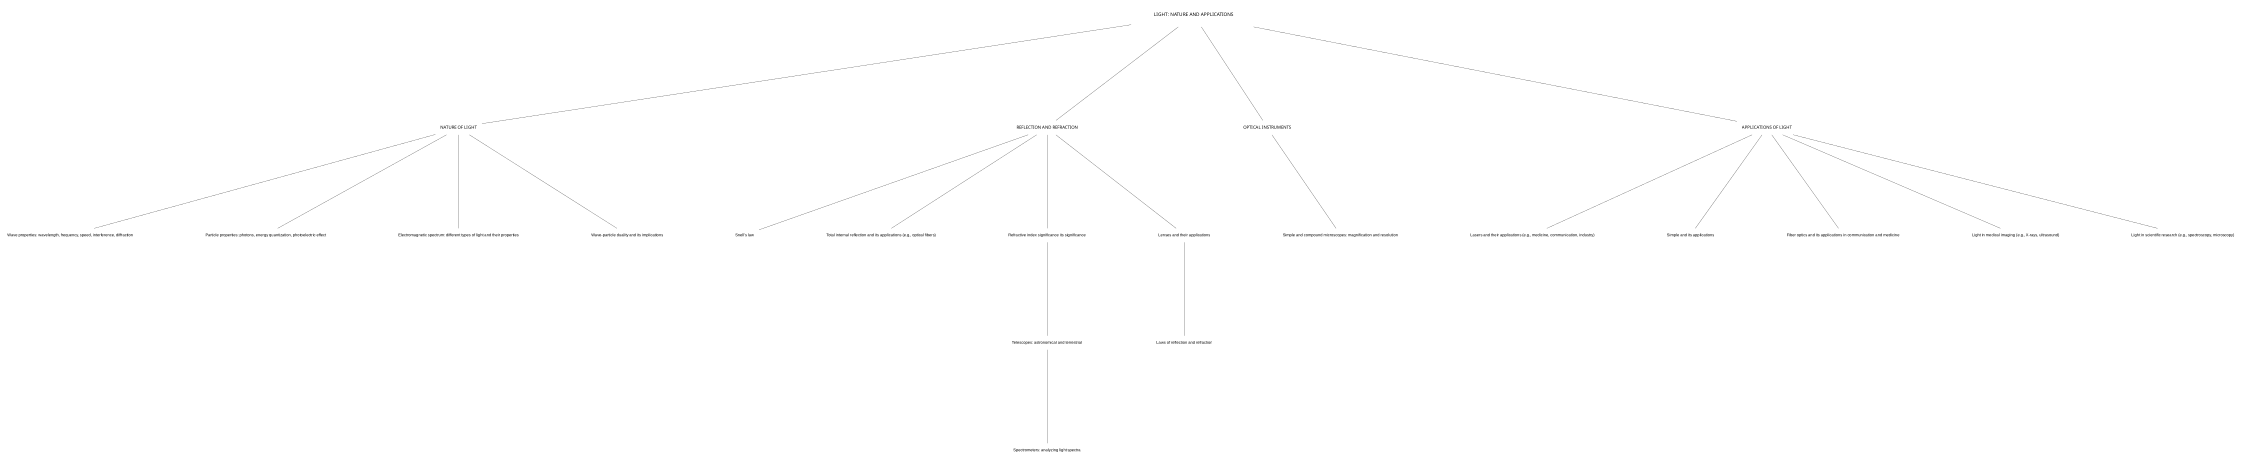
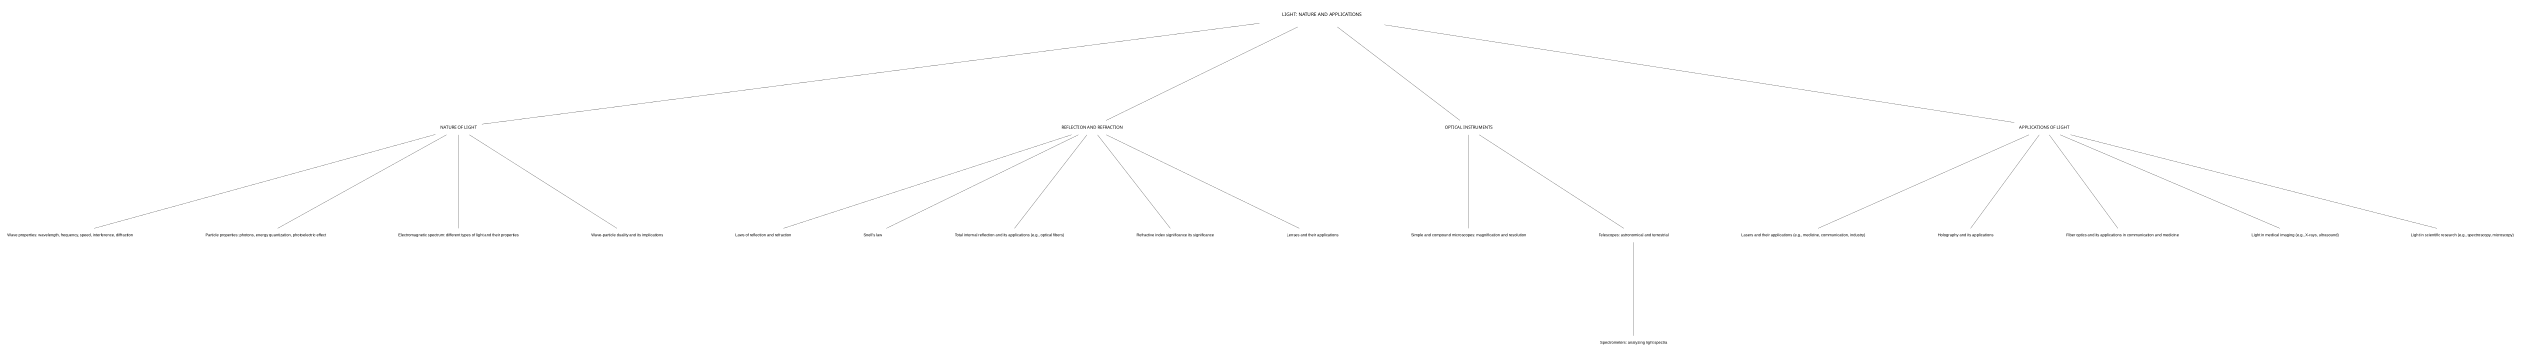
(1691, 235) -> (1966, 235)
(1047, 289) -> (1552, 182)
(1185, 289) -> (927, 182)
